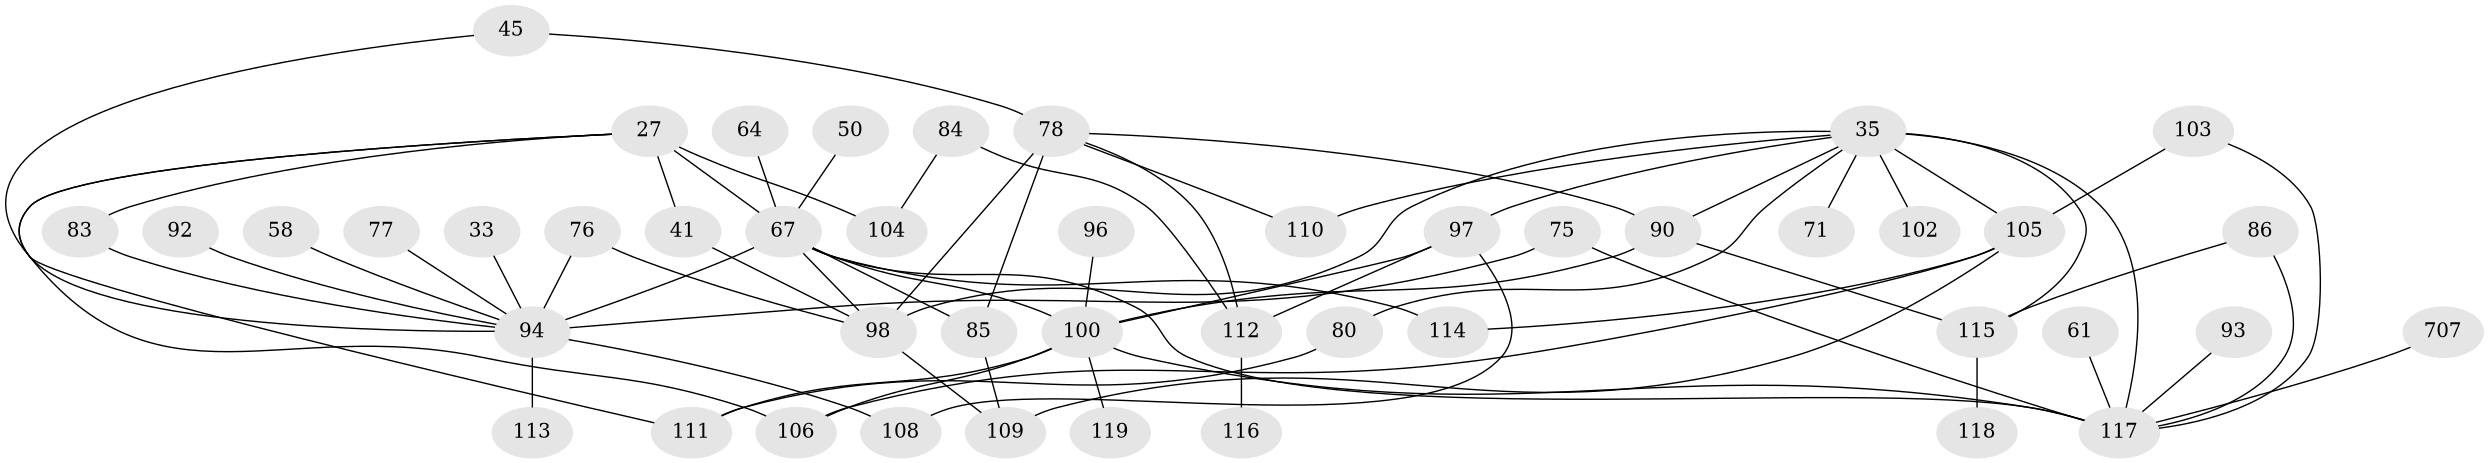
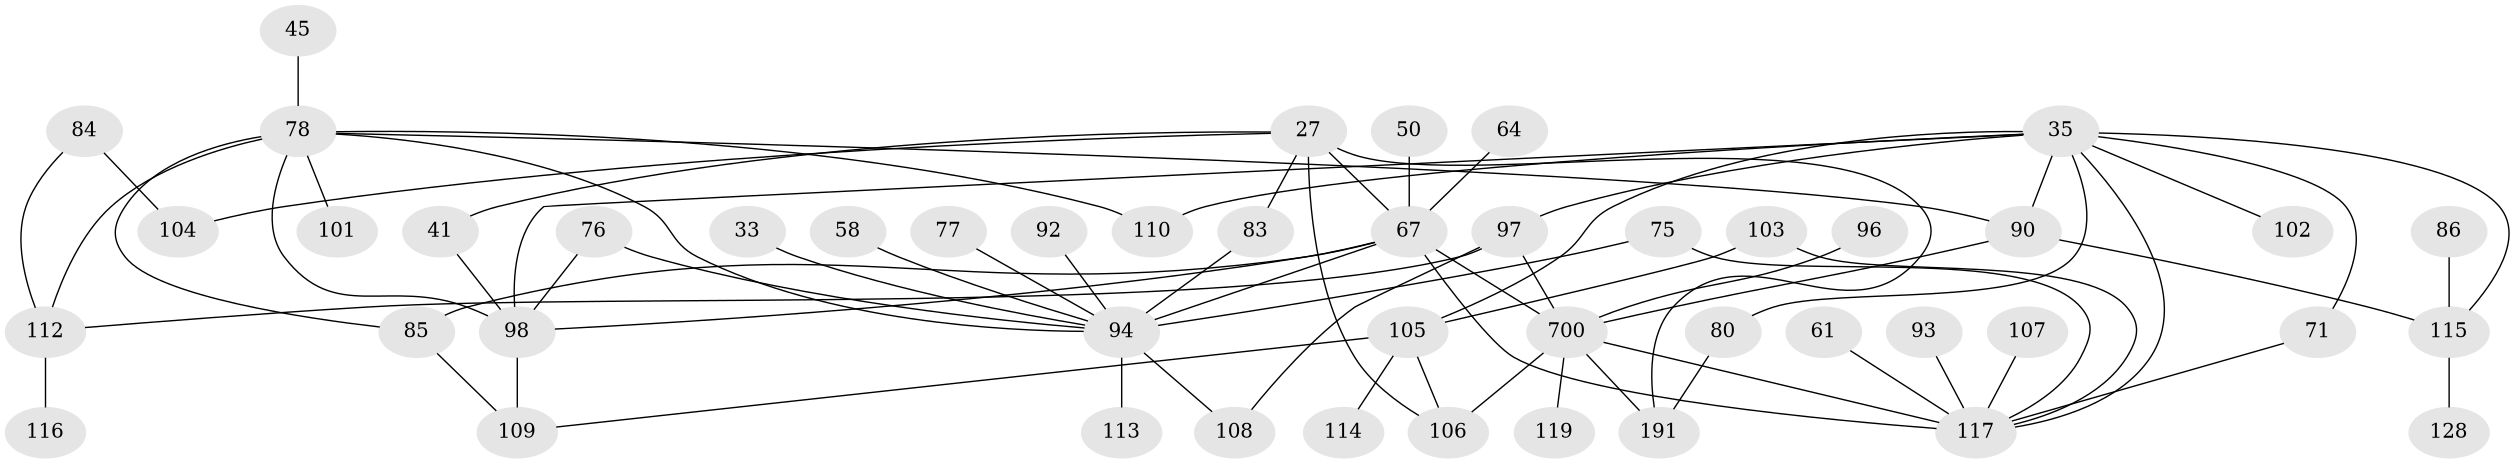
(9, 211) -> (699, 258)
none -> (337, 232)
(1130, 282) -> none
(1082, 332) -> (1567, 332)
(2443, 332) -> (2028, 332)
(2272, 373) -> (2148, 382)
(691, 433) -> (1659, 433)
(1977, 433) -> (2449, 433)
